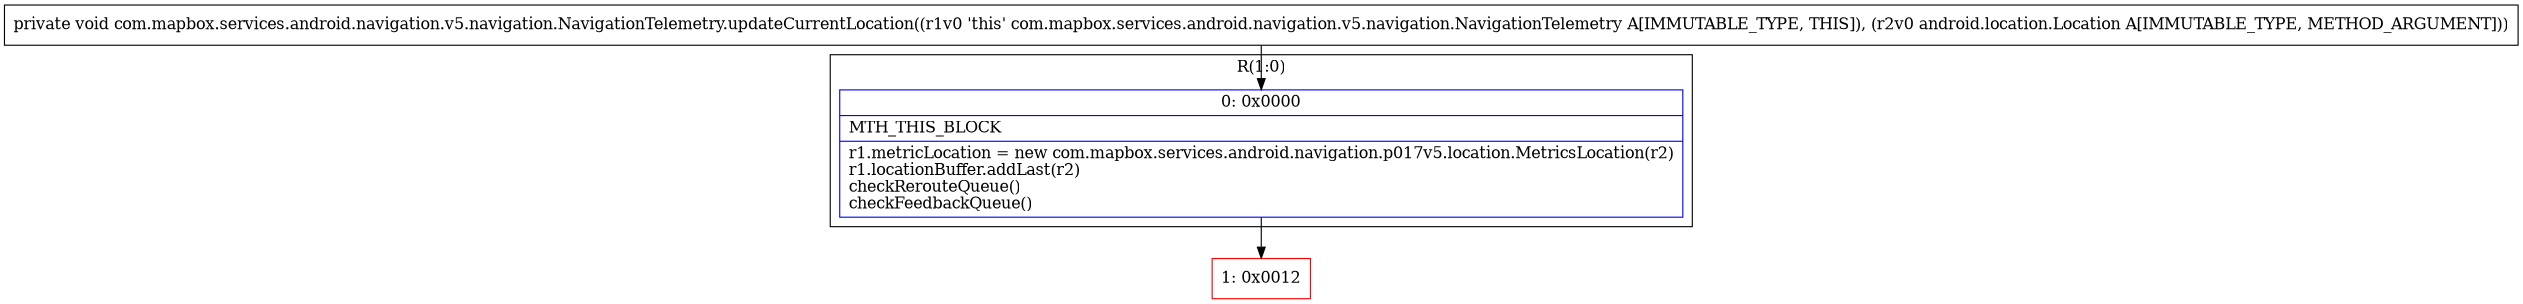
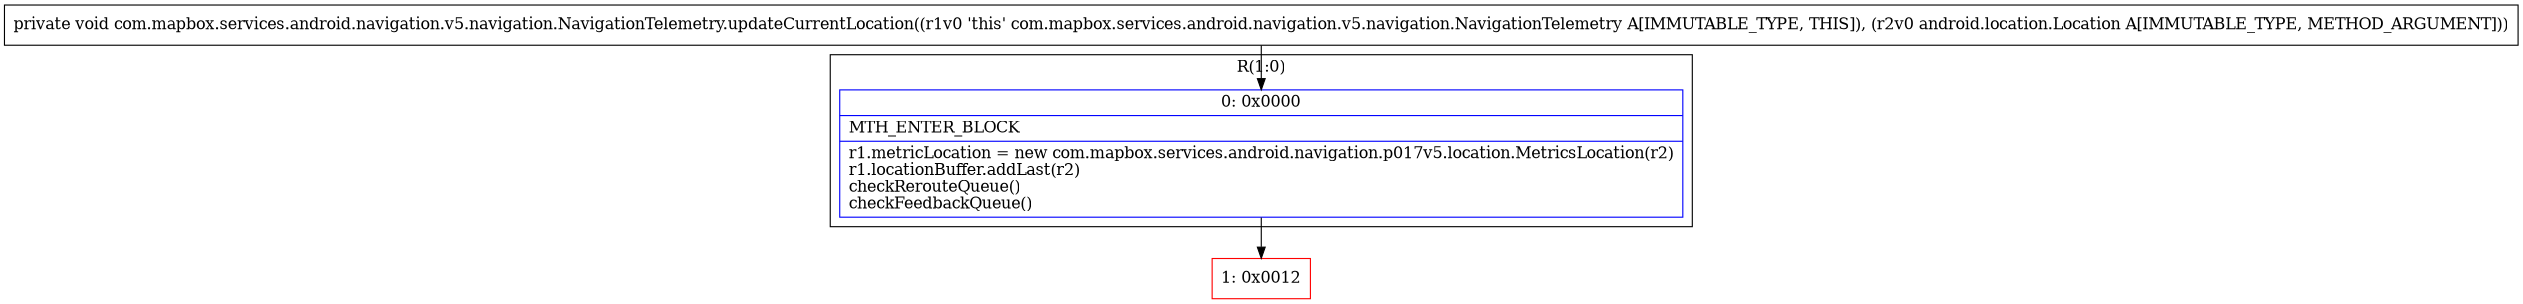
(925, 128) -> (935, 128)
